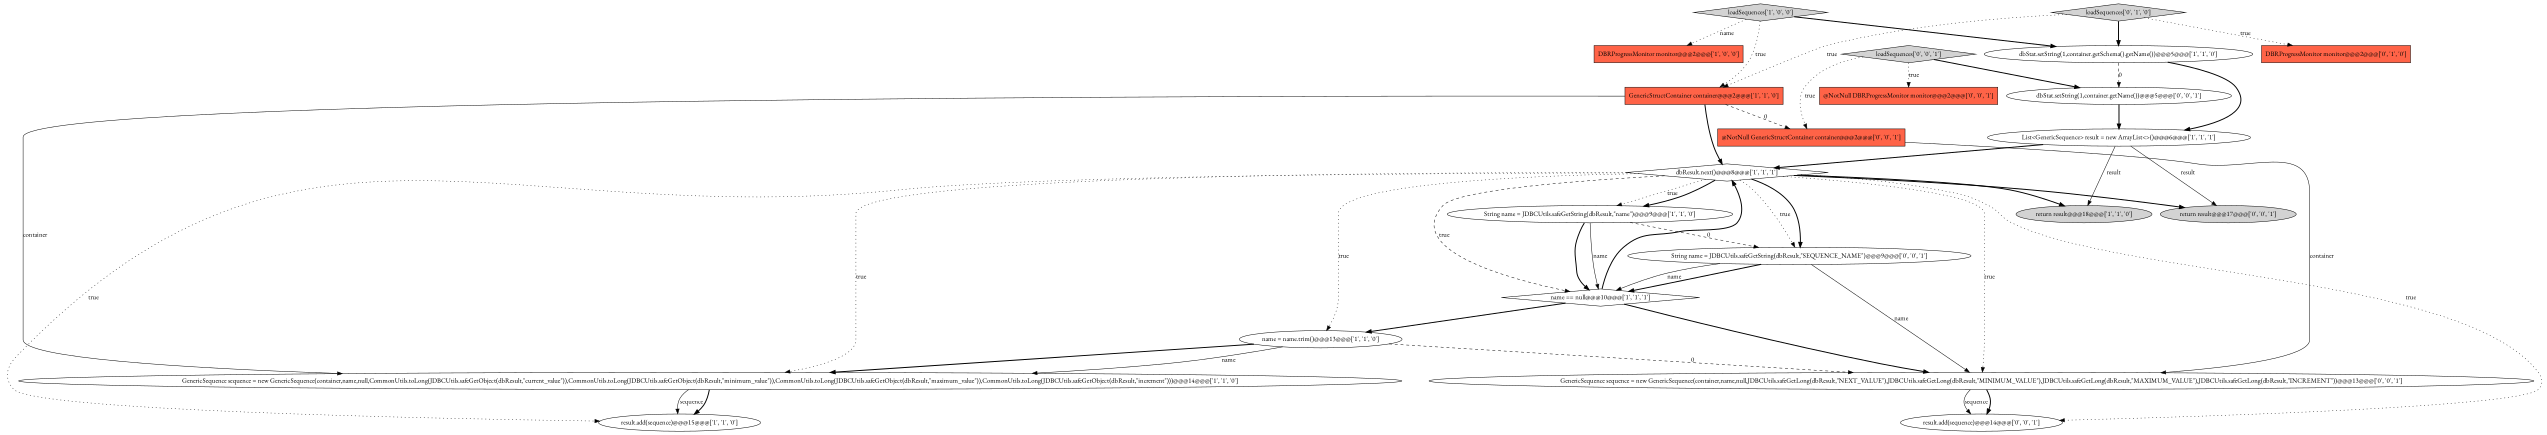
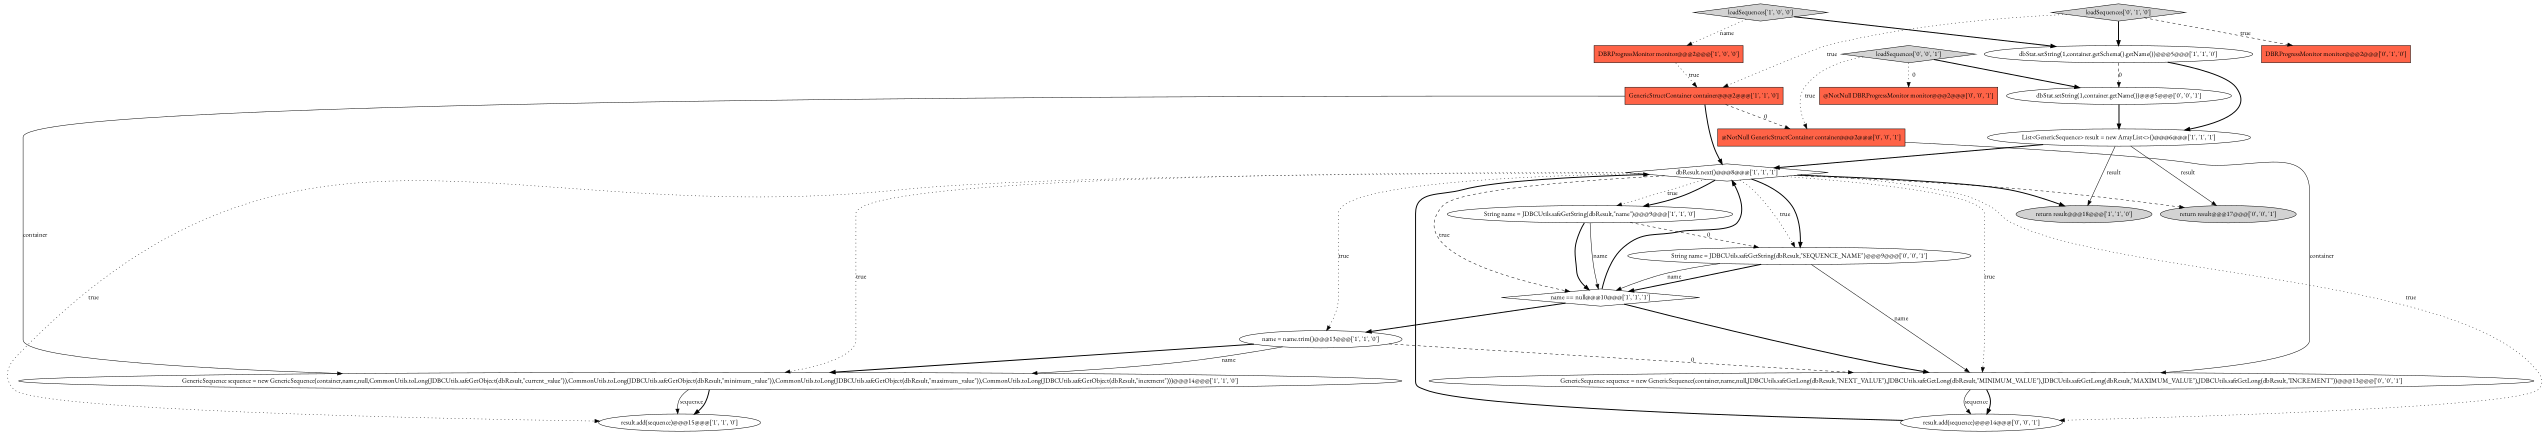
(2216, 31) -> (2216, 31)
(1751, 58) -> (1685, 73)
(1914, 75) -> (1914, 75)
(2026, 189) -> (2026, 189)
none -> (1453, 396)
